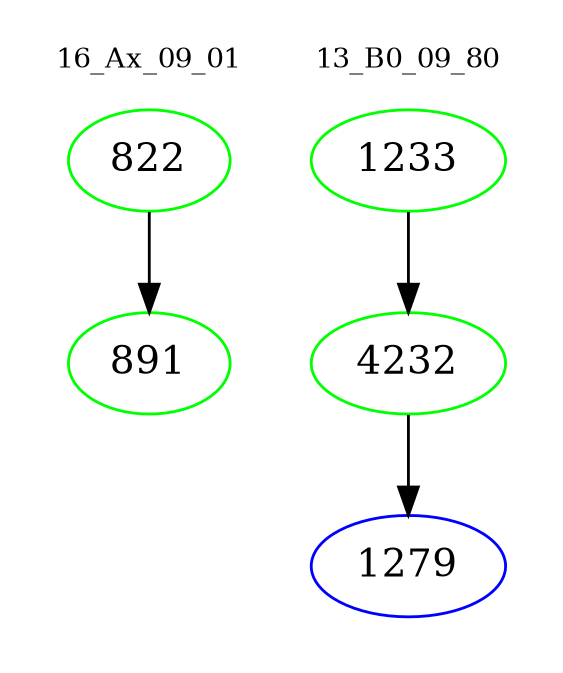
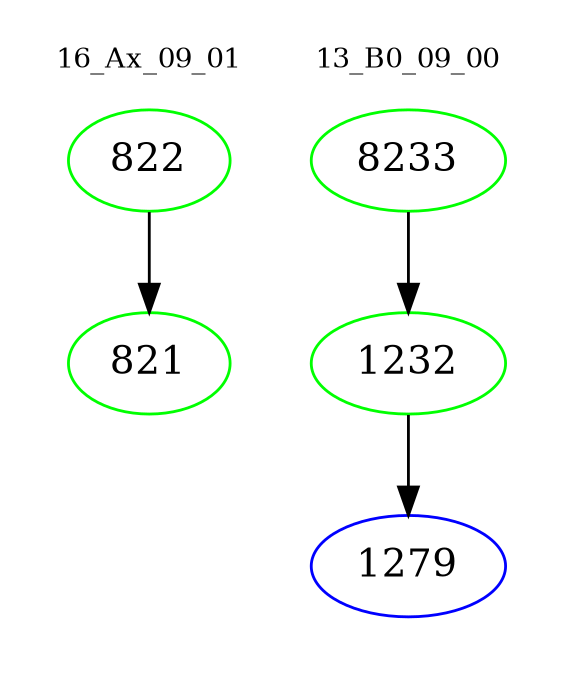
(408, 61) -> (408, 61)
(408, 161) -> (408, 161)
(149, 363) -> (149, 363)
(408, 363) -> (408, 363)
